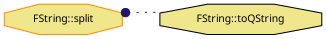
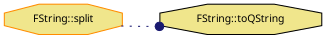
(147, 12) -> (138, 26)
